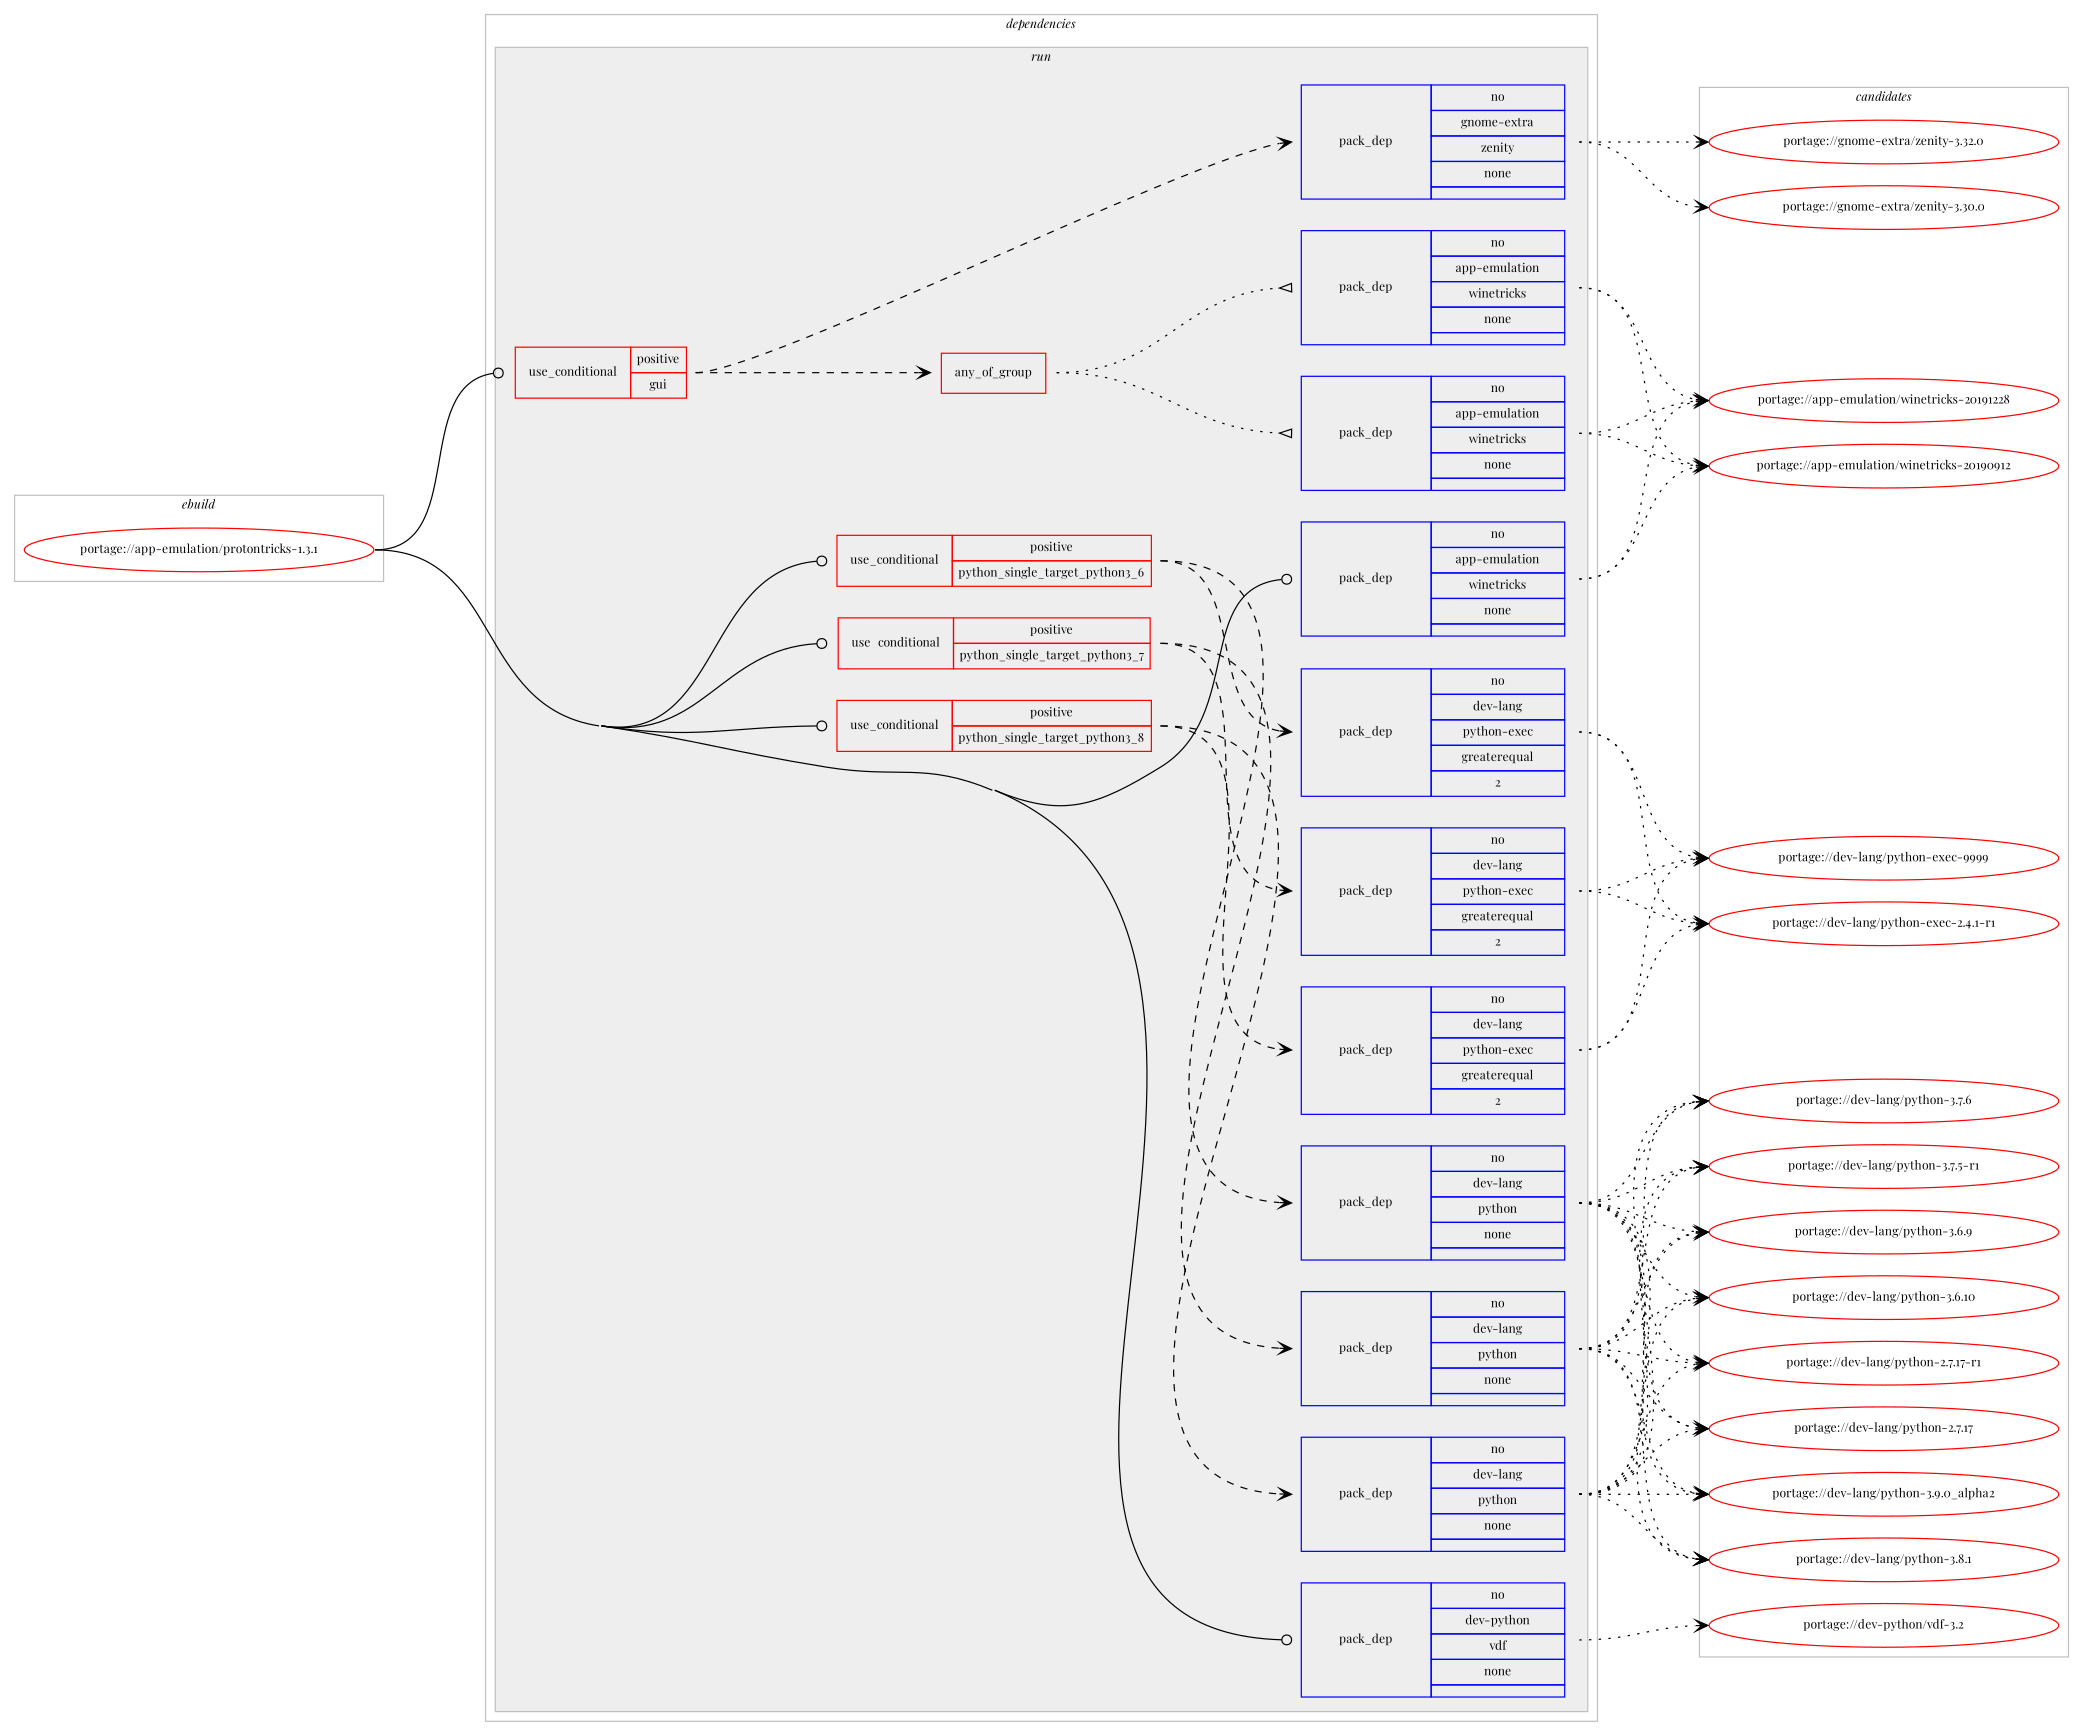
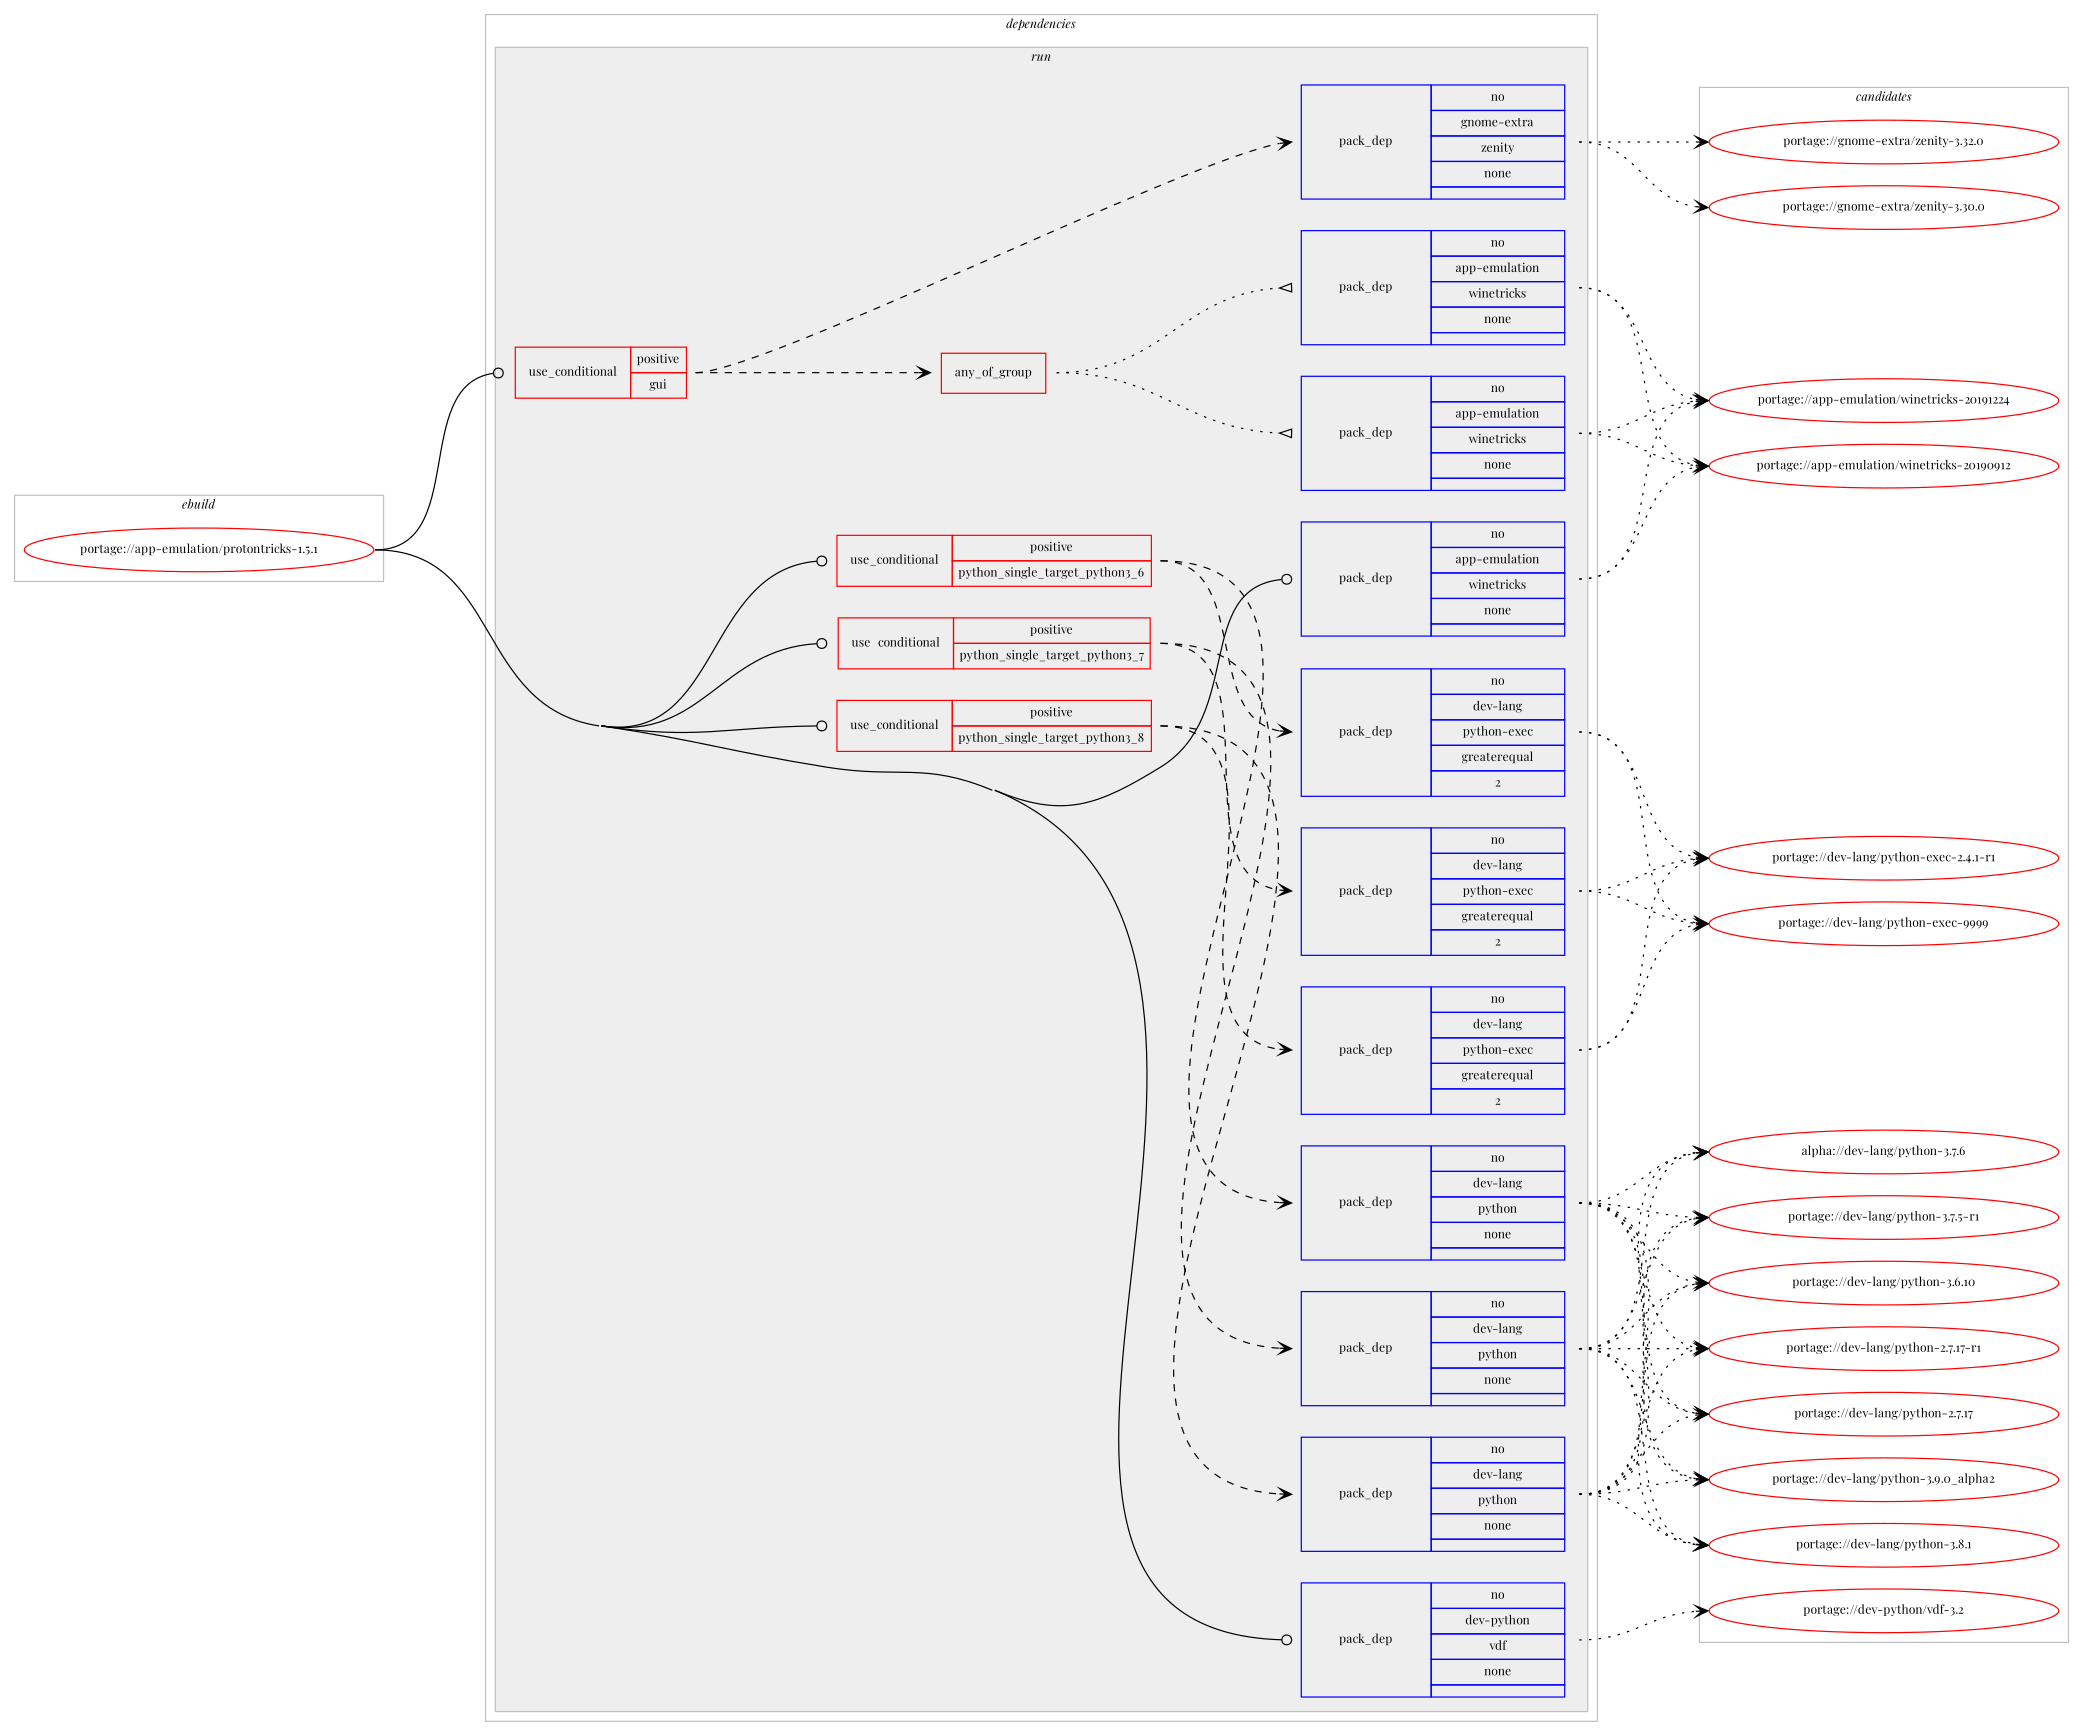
(1884, 401) -> (1884, 401)
(199, 550) -> (199, 550)
(1884, 1101) -> (1884, 1152)
(1884, 1232) -> none
